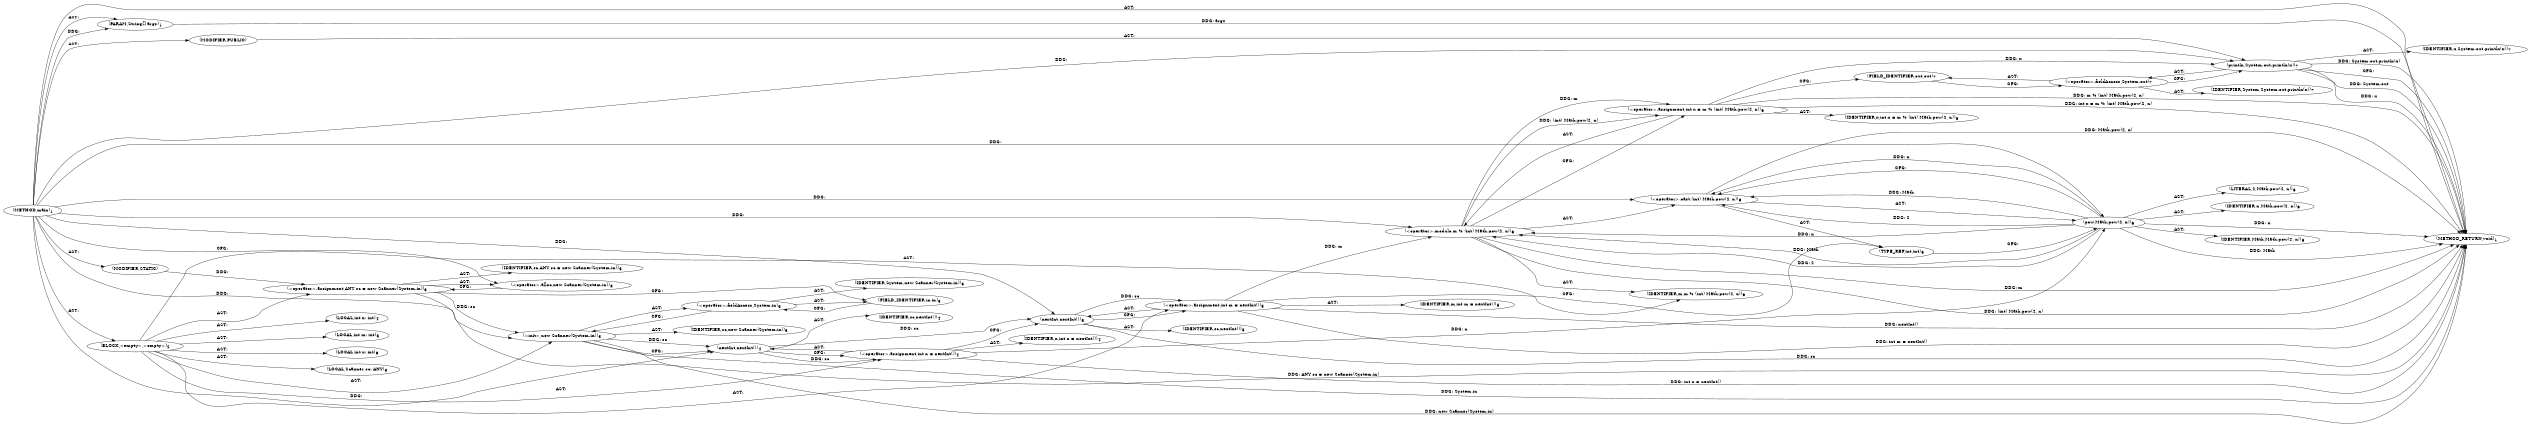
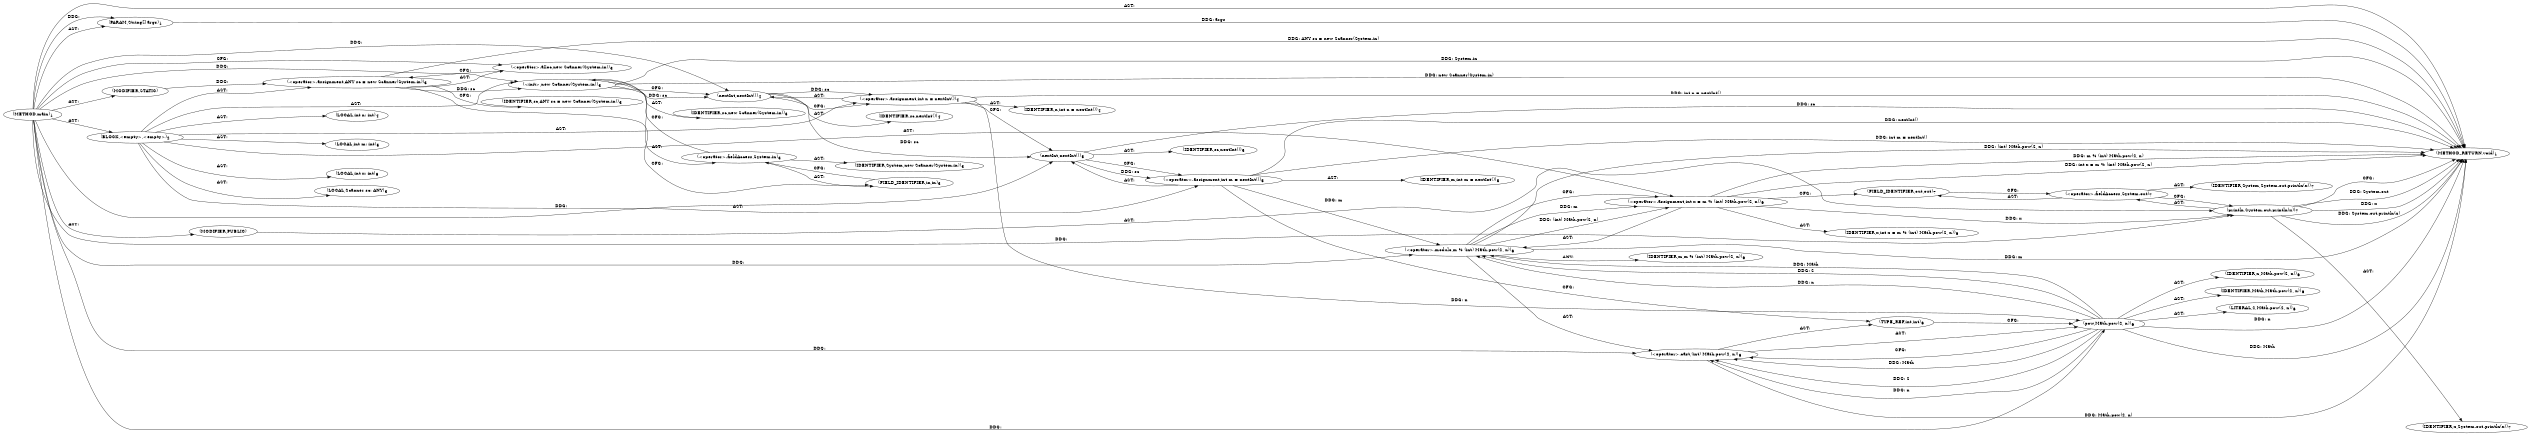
(892, 261) -> (919, 135)
(466, 274) -> (466, 95)
(1569, 282) -> (1569, 257)
